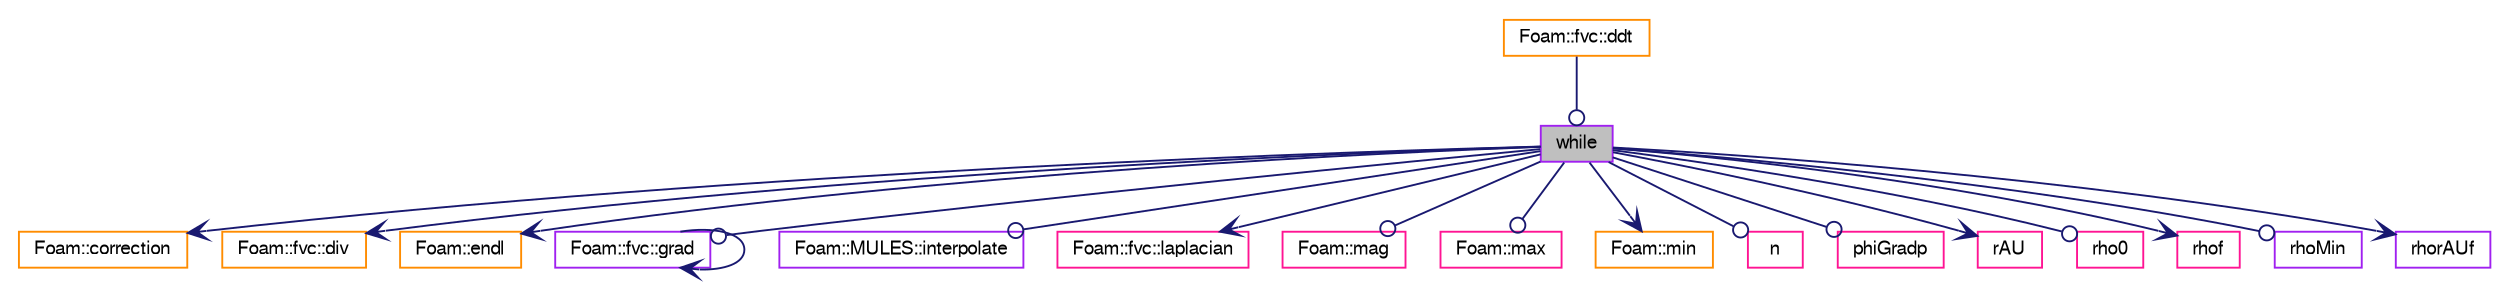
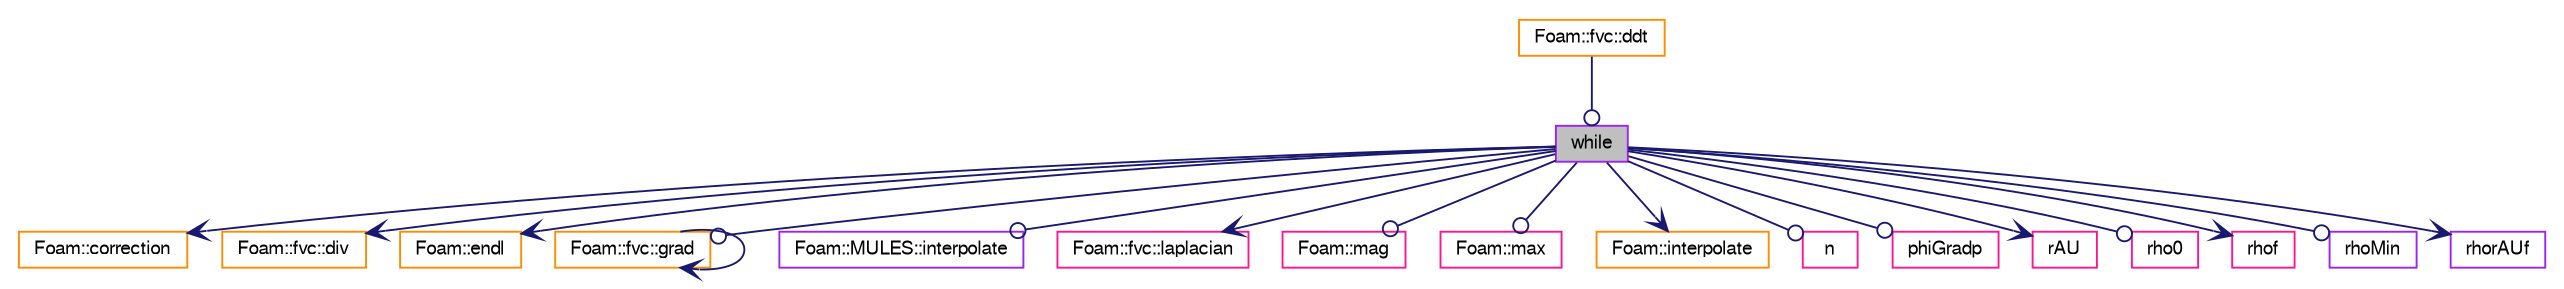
(633, 250) -> (633, 250)
(1654, 250) -> (1683, 250)
